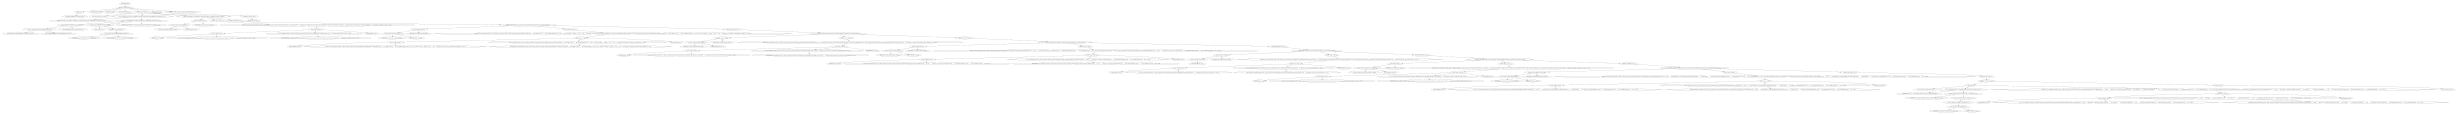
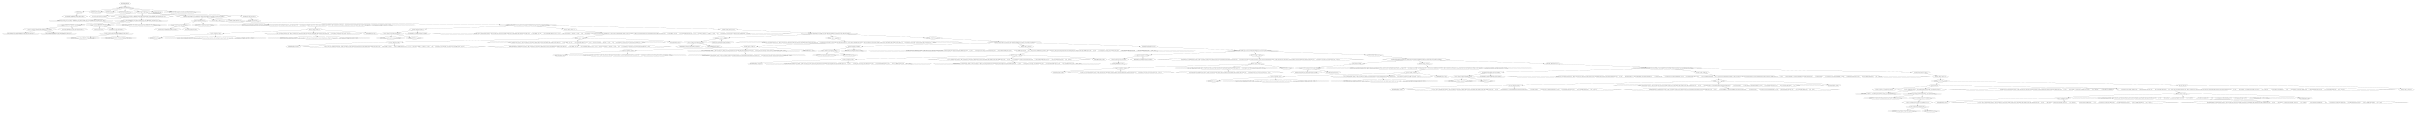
(1395, 68) -> none
